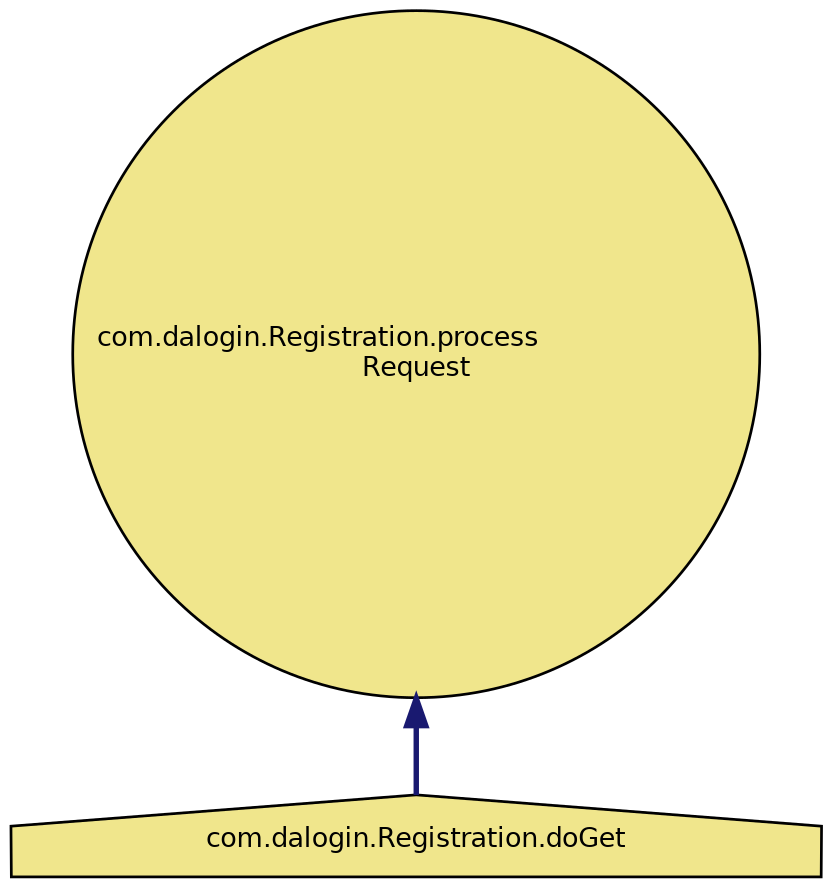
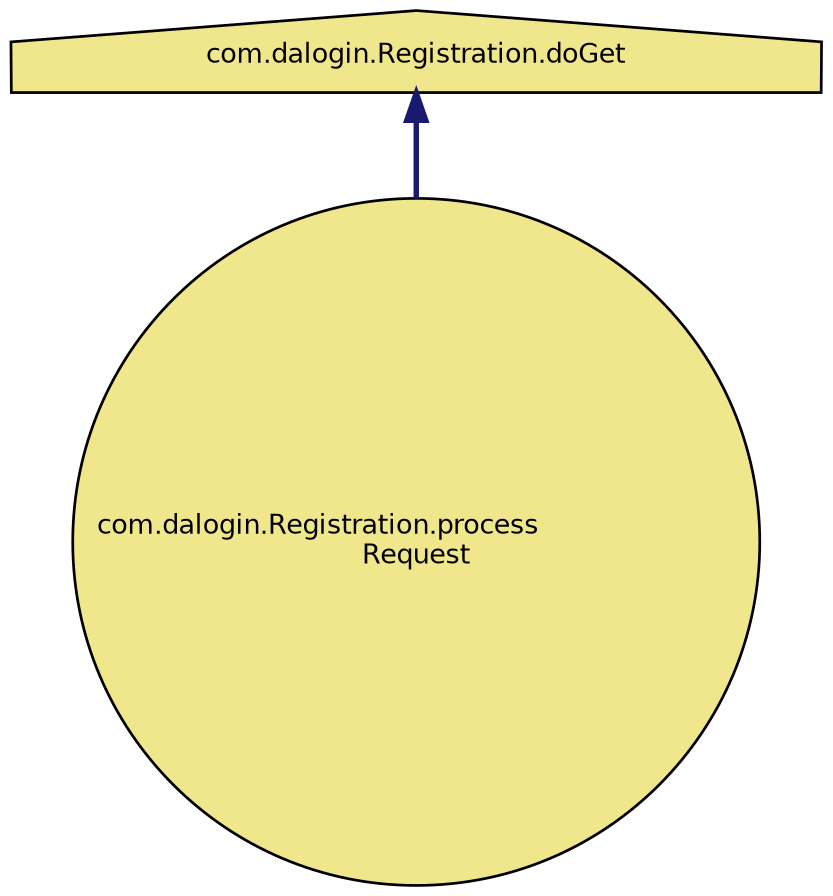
(416, 761) -> (416, 160)
